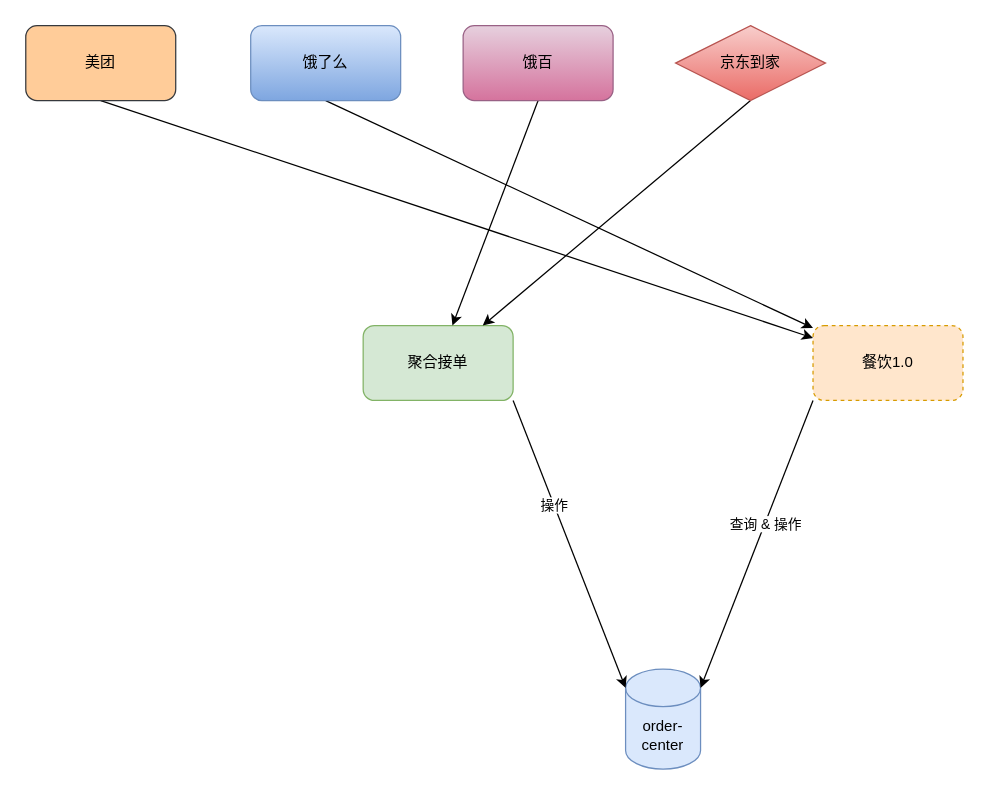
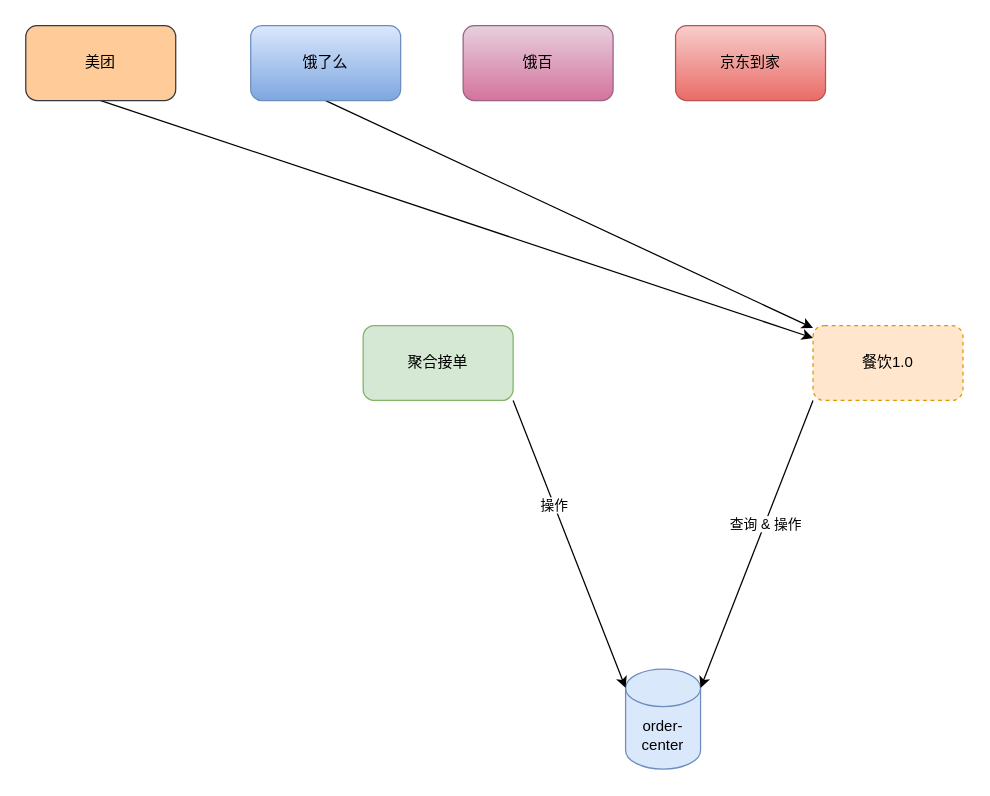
(751, 63) -> (751, 63)
(497, 209) -> none
(620, 210) -> none
